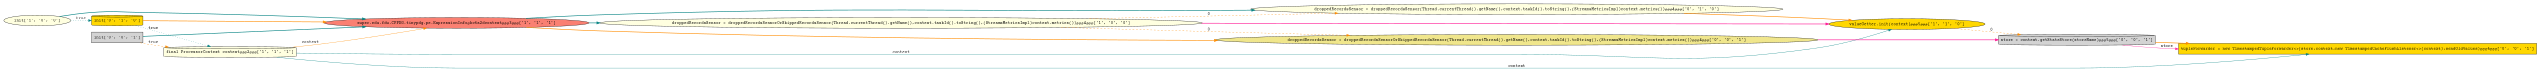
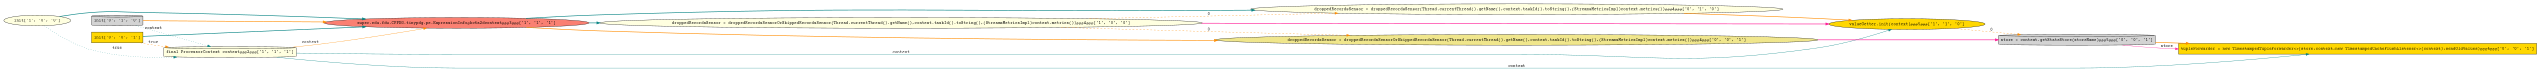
(80, 21) -> (106, 53)
(117, 21) -> (117, 21)
(153, 28) -> (153, 28)
(117, 37) -> (117, 37)
